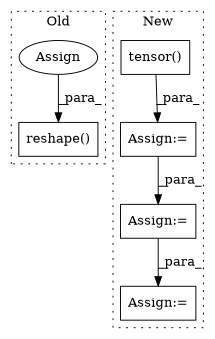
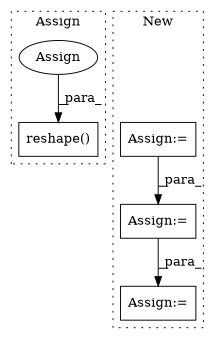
(58, 22) -> (58, 22)
(155, 57) -> none
